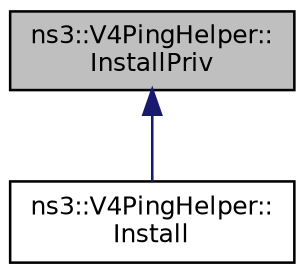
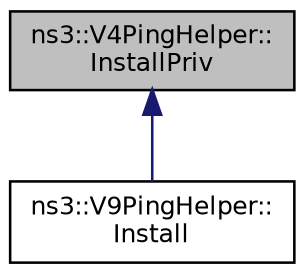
(152, 222) -> (152, 222)
